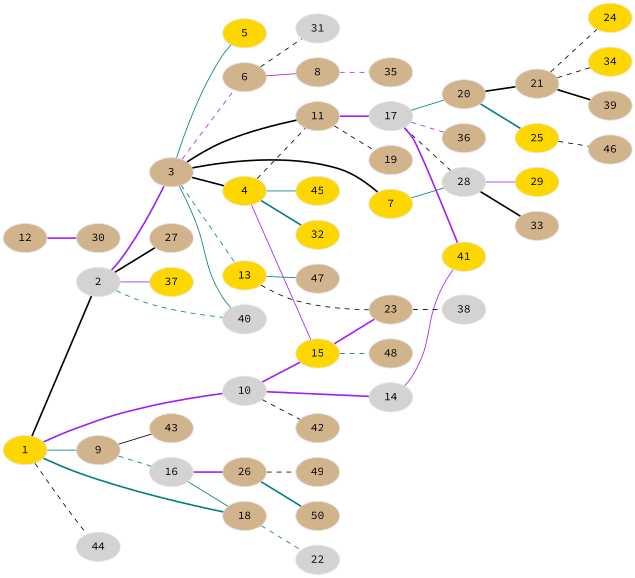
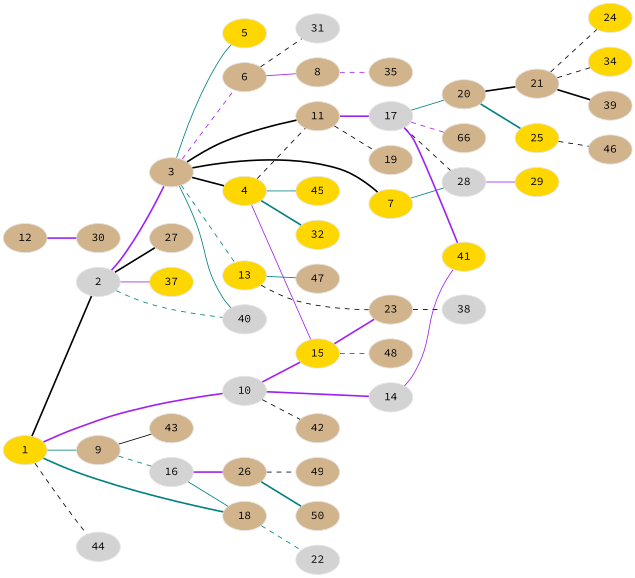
(464, 138) -> (464, 138)
(537, 226) -> none
